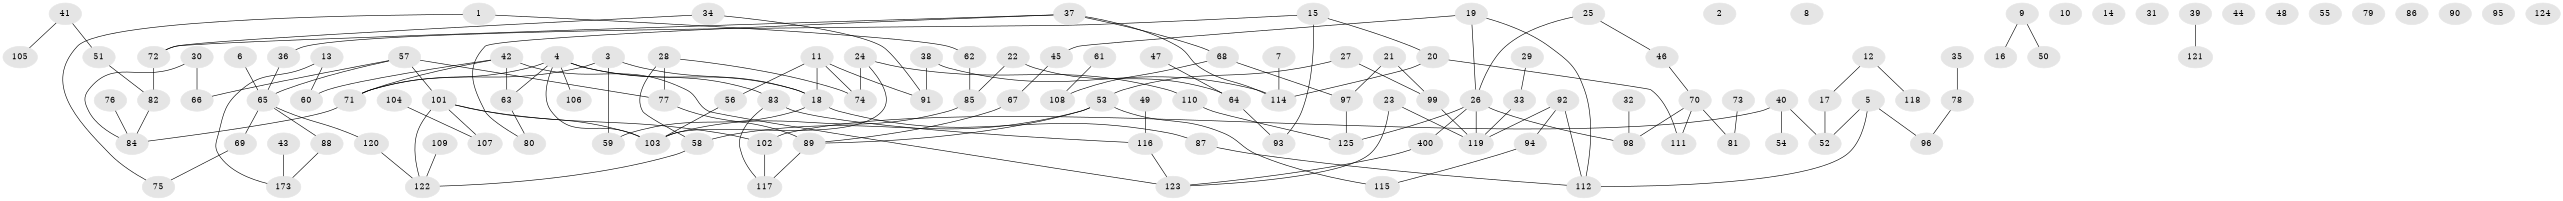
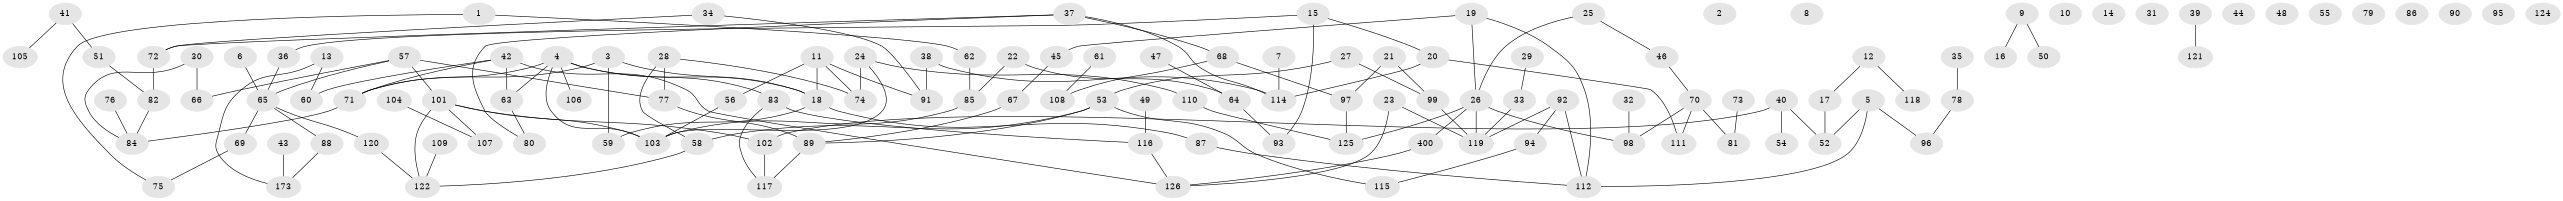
(1173, 187) -> (1173, 187)
